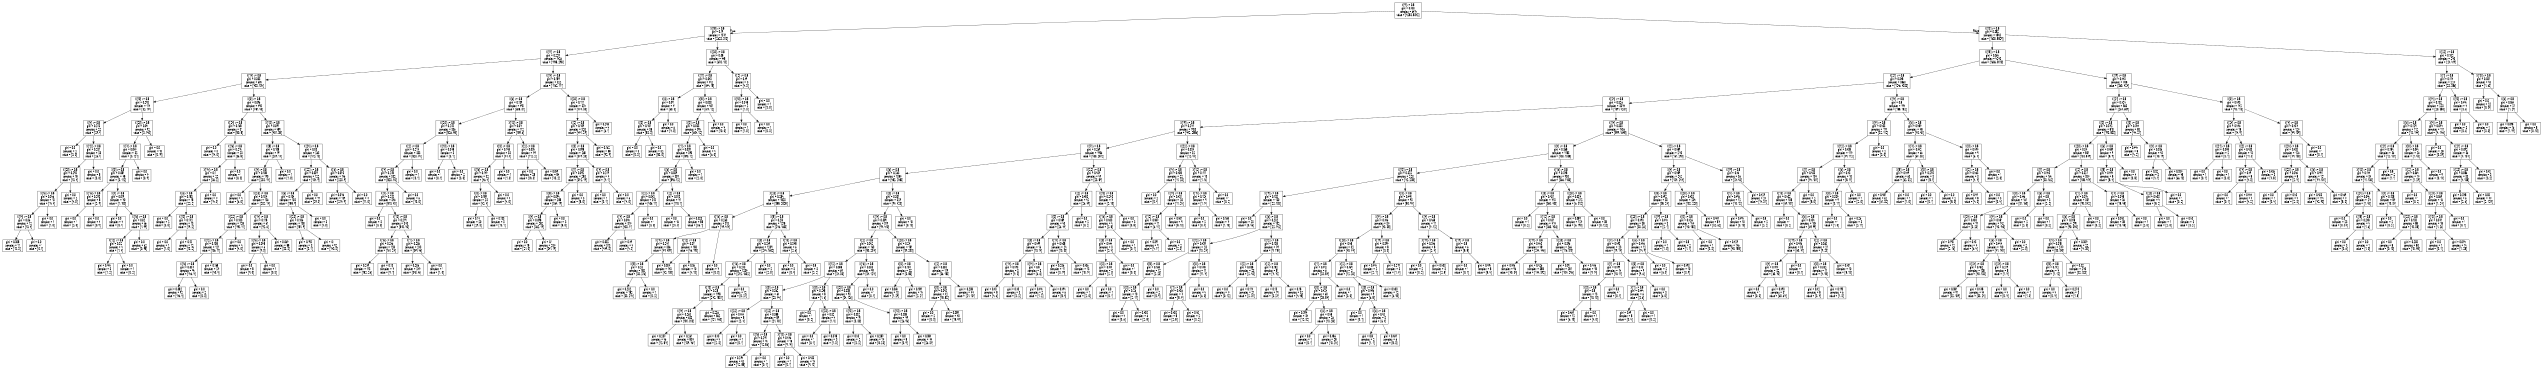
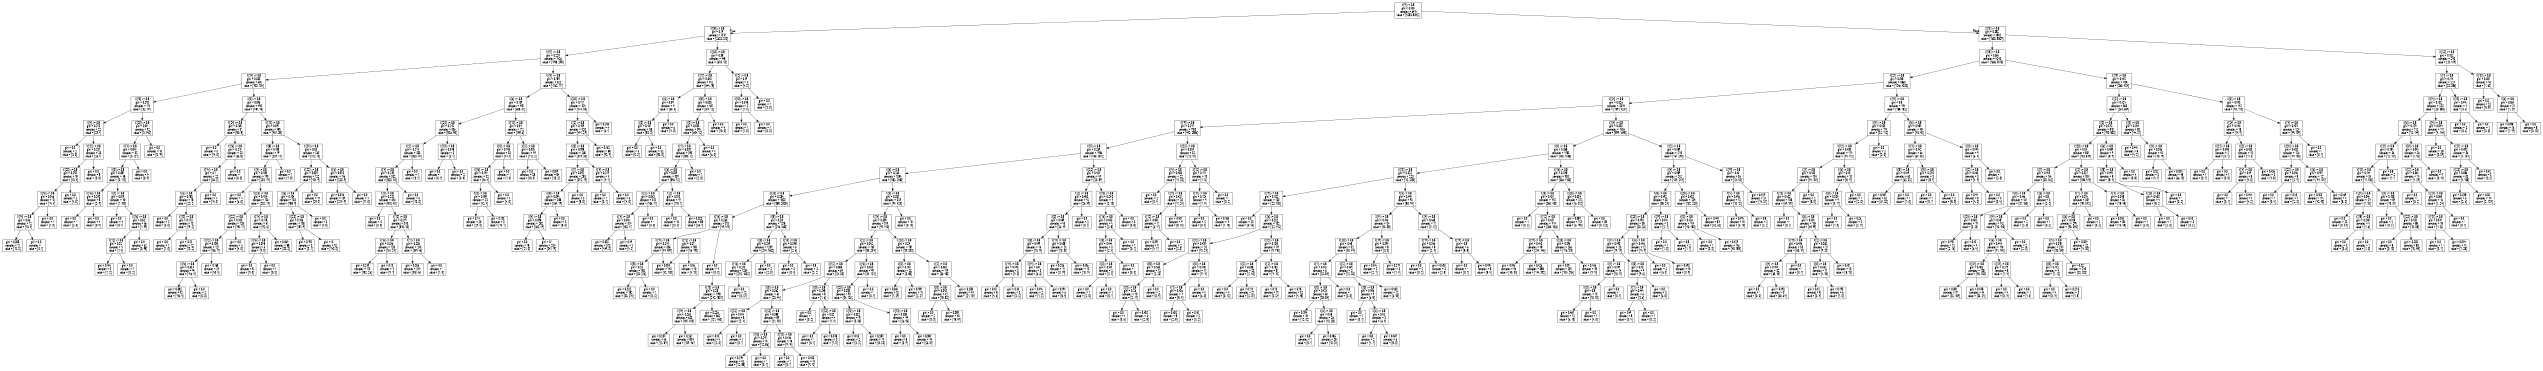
(726, 280) -> (712, 279)
